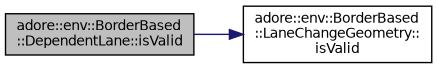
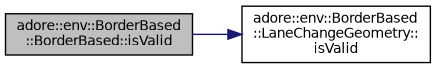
(100, 34) -> (99, 34)
